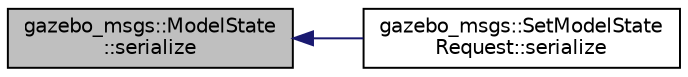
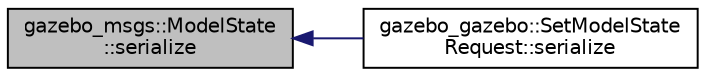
(522, 38) -> (531, 38)
